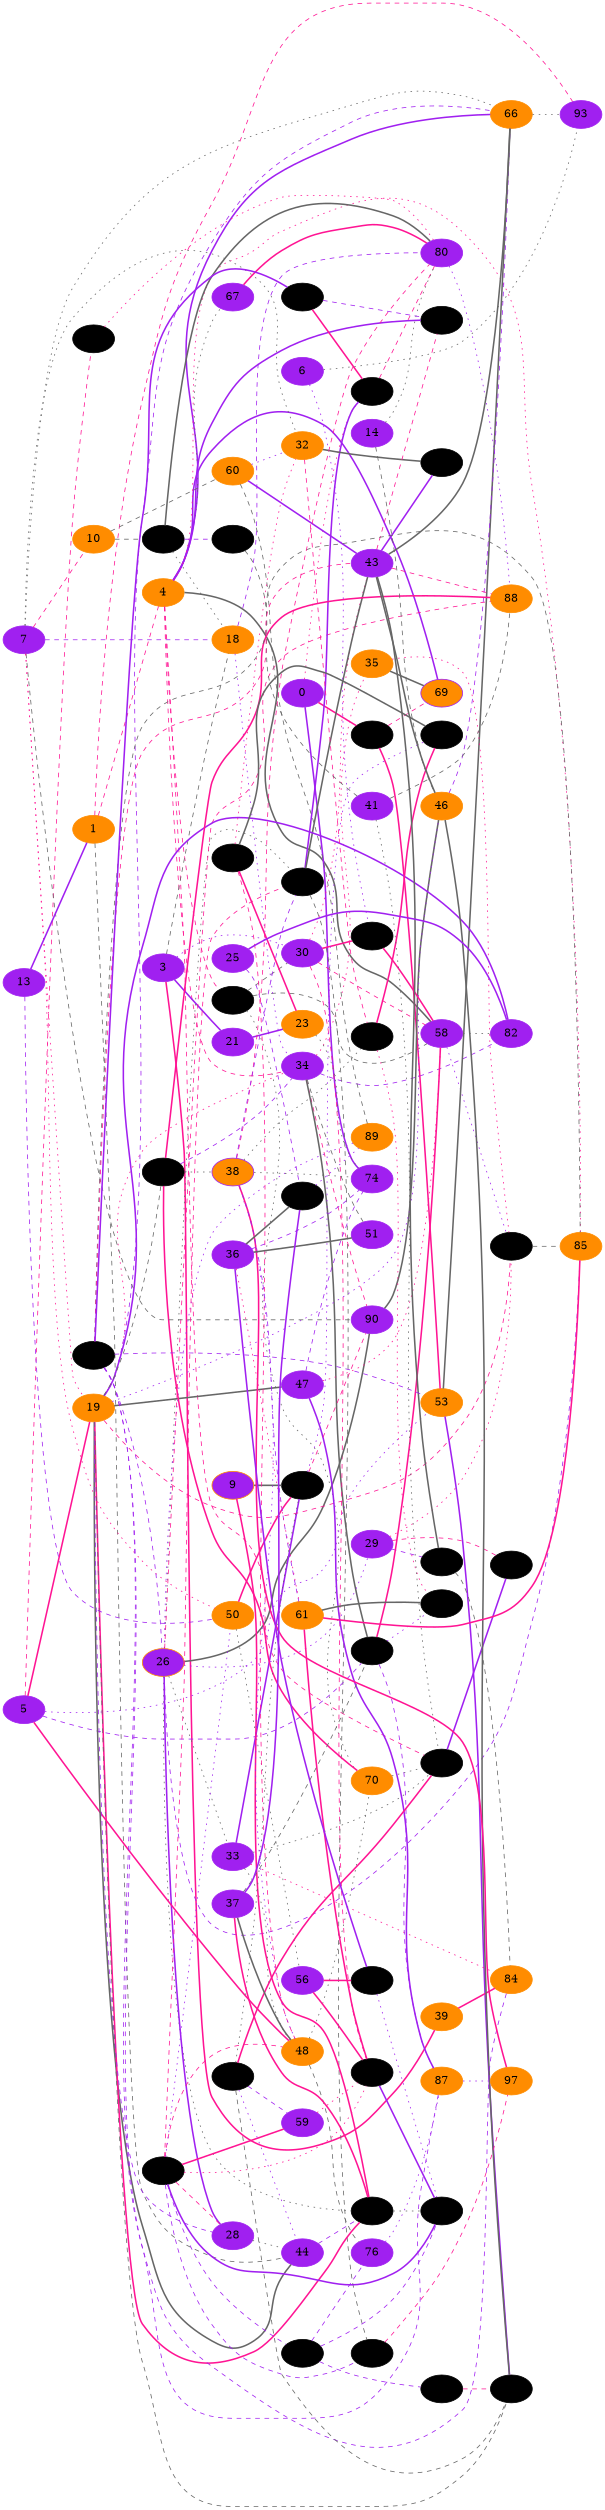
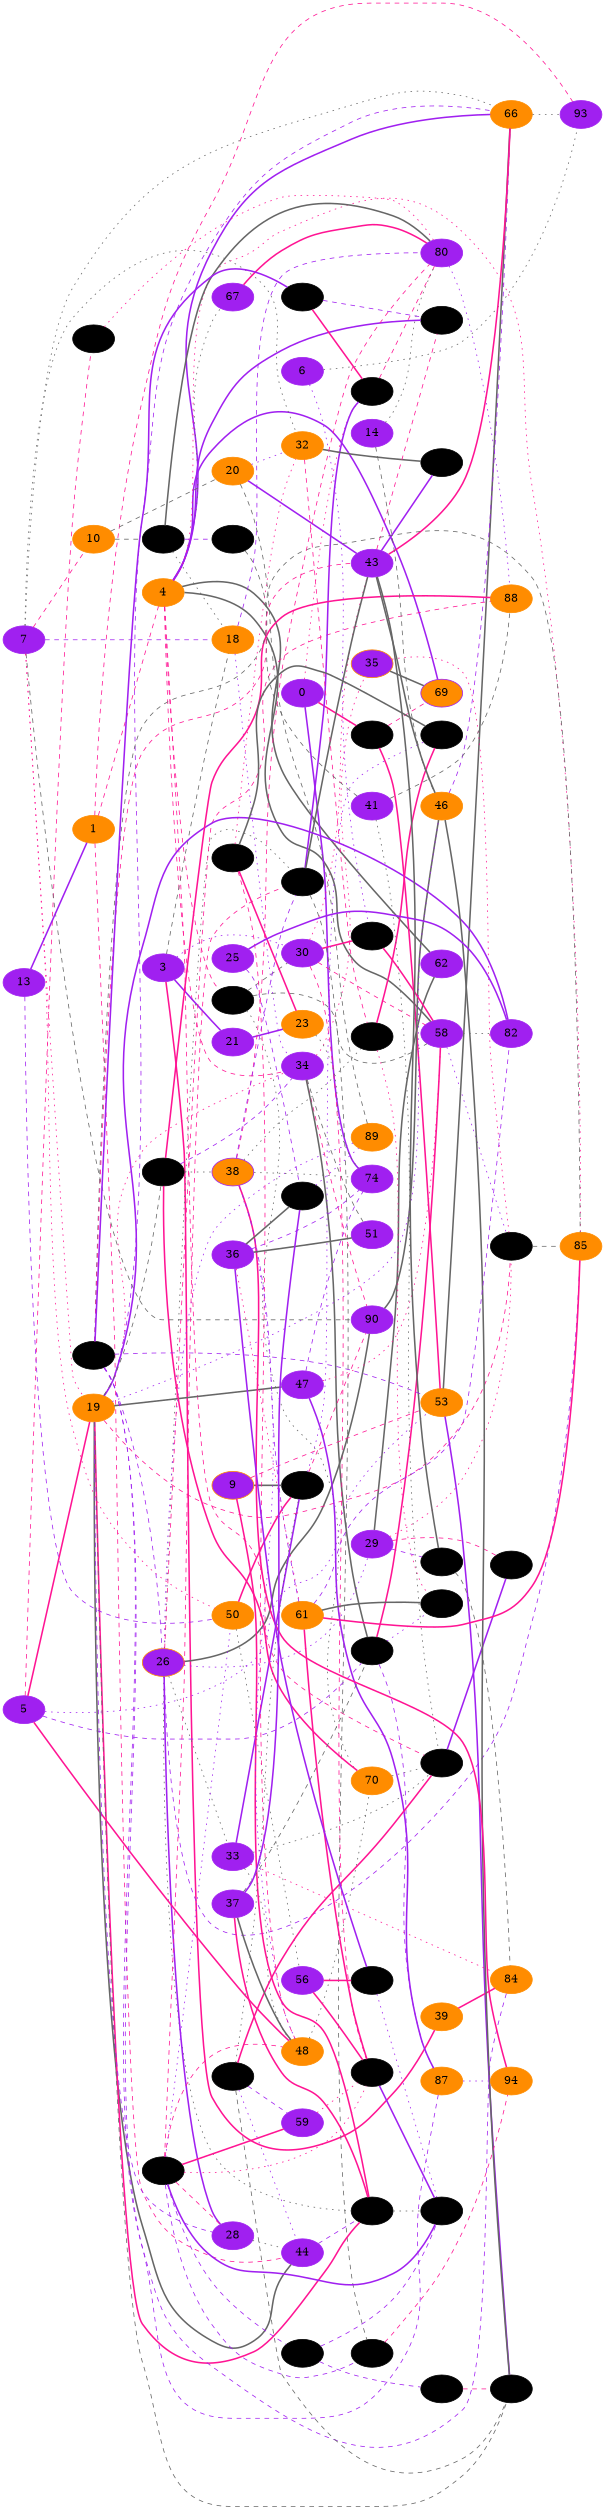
(492, 359) -> (492, 359)
(233, 471) -> (233, 471)
(442, 581) -> none
(372, 664) -> (372, 664)
none -> (442, 964)
(401, 1081) -> (474, 1355)
none -> (332, 1444)
(119, 1603) -> (119, 1603)
(511, 2081) -> (511, 2081)
(372, 2253) -> none
